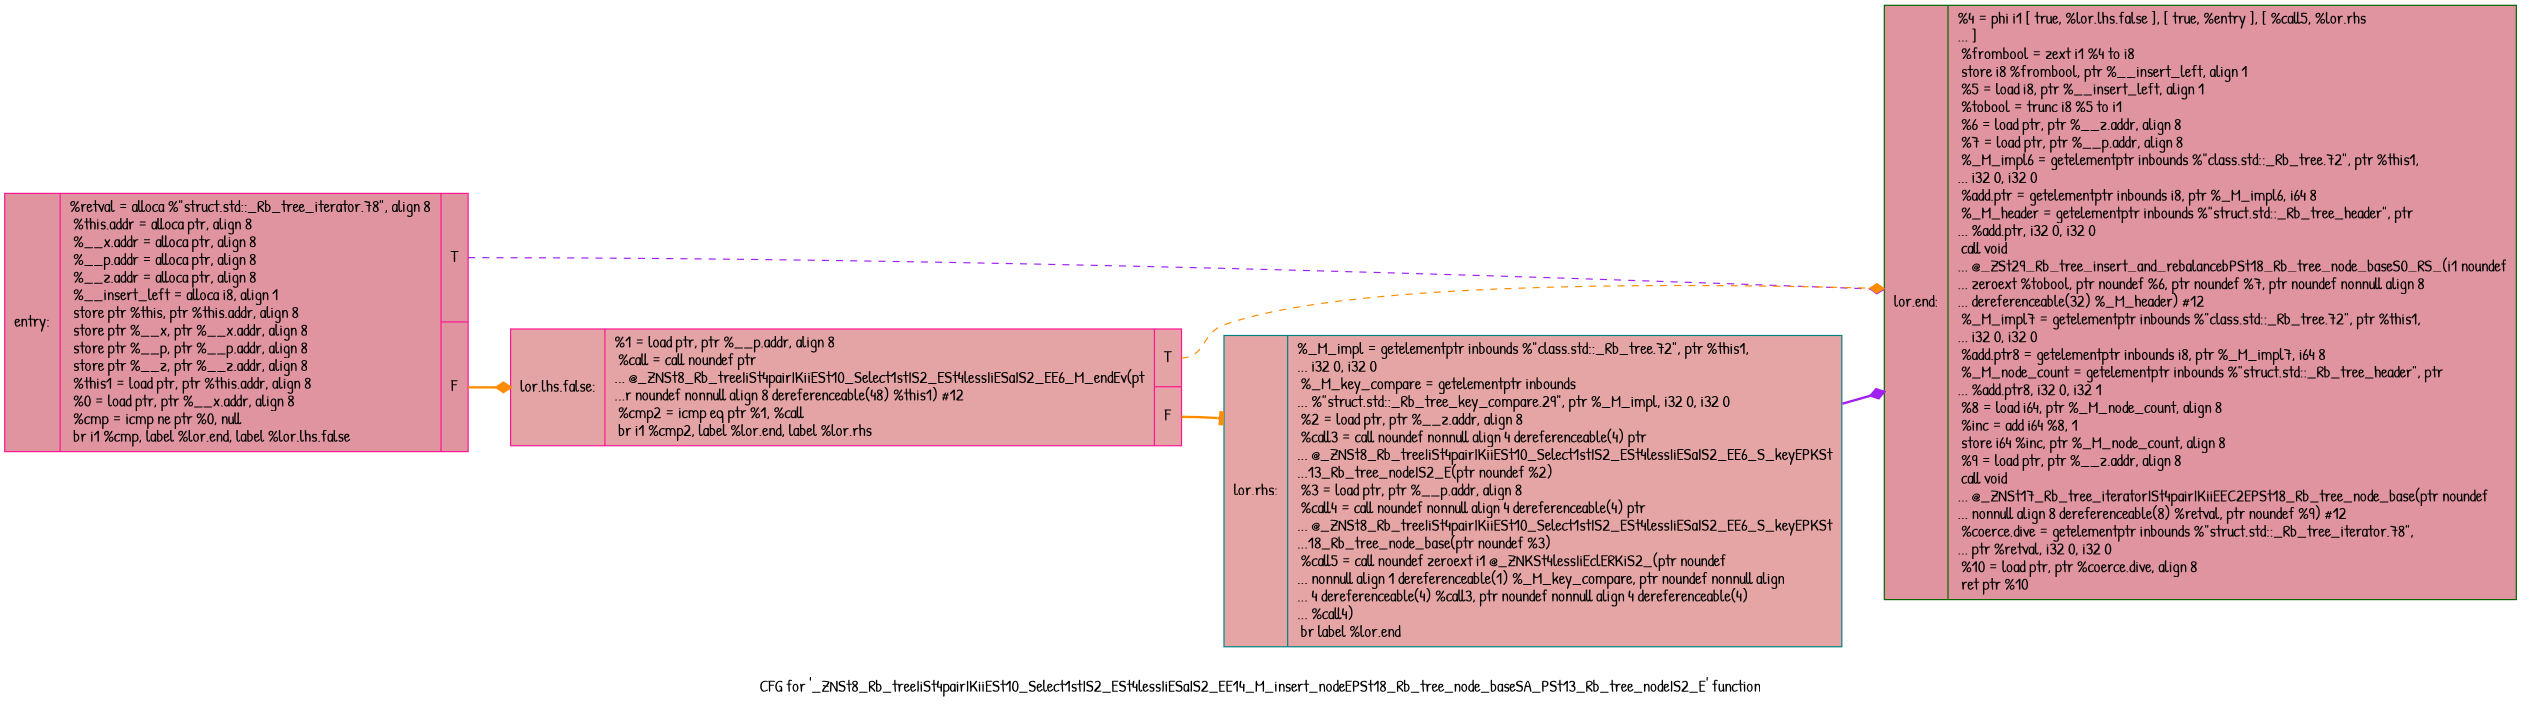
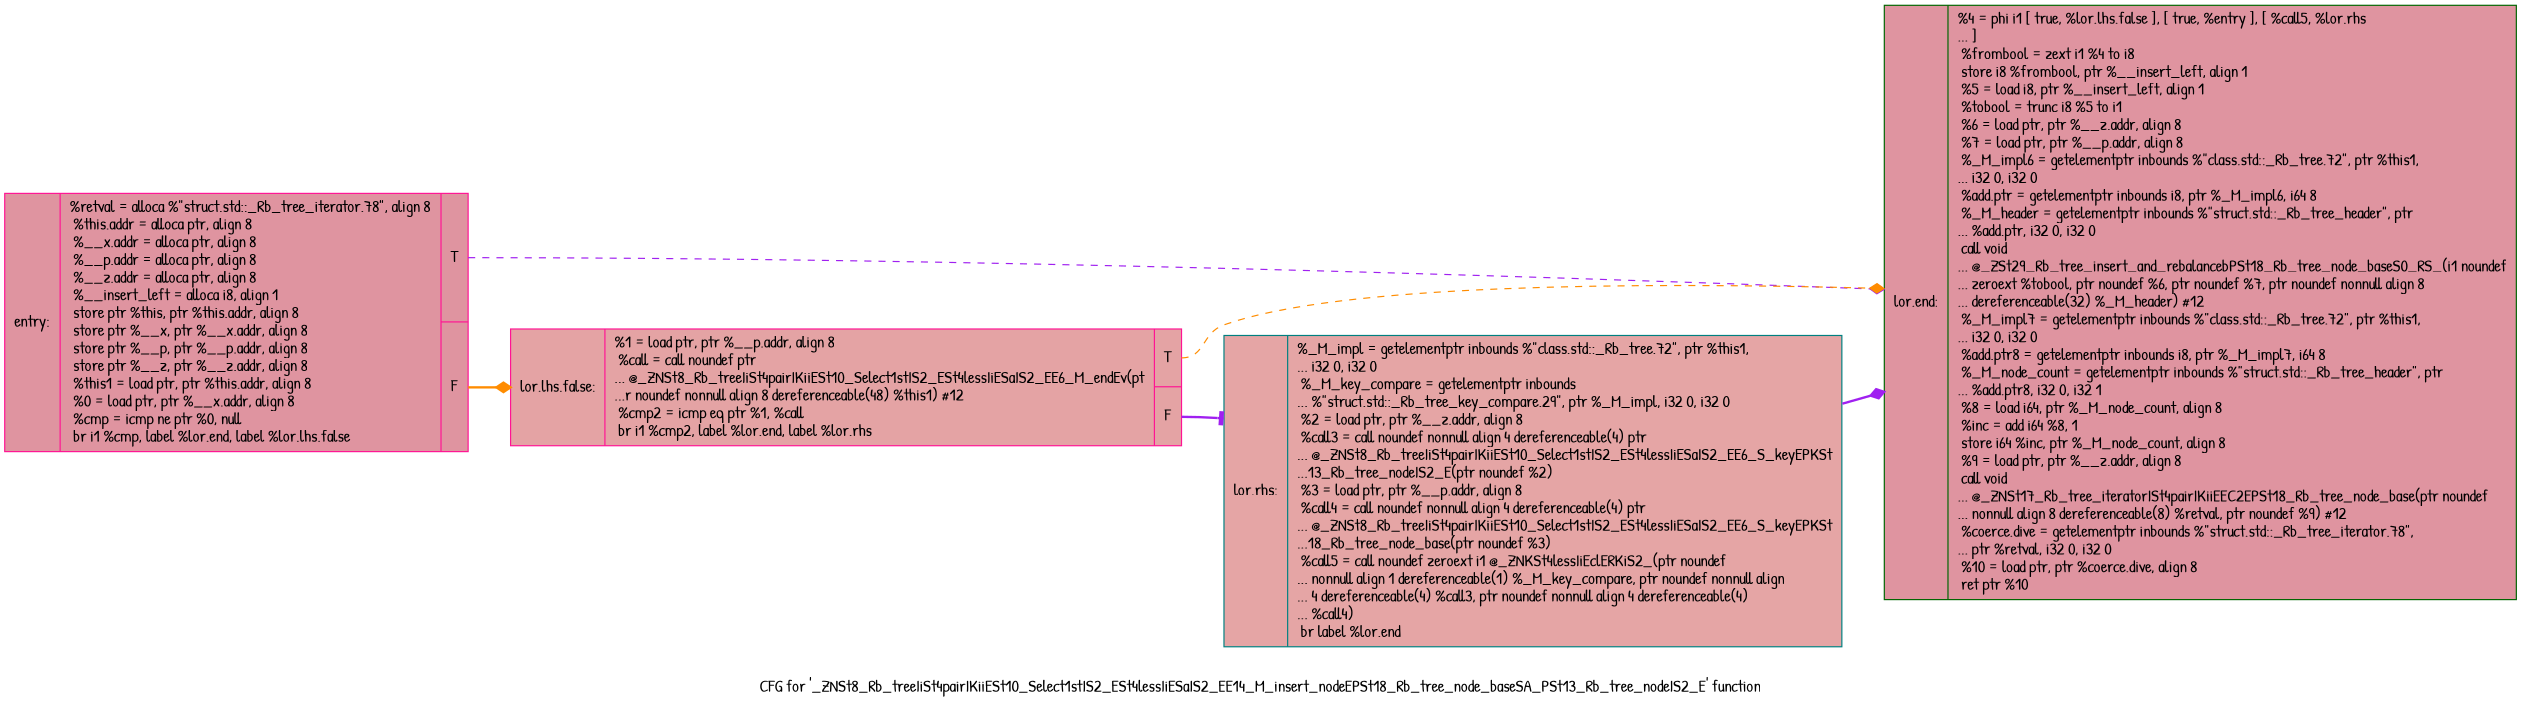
(1200, 417) -> (1200, 417)
